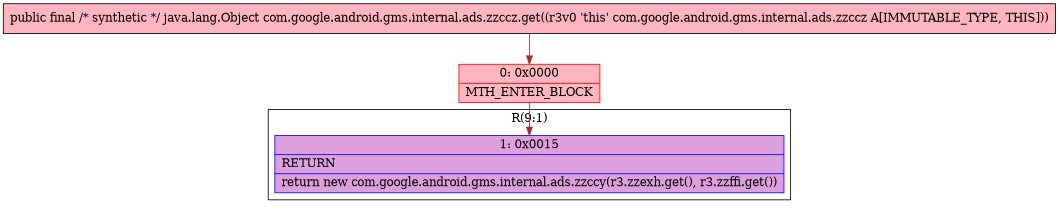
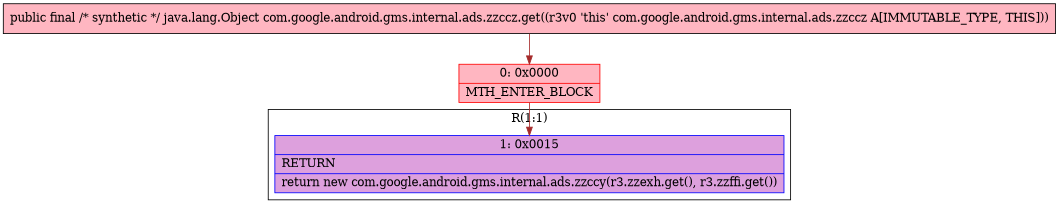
(529, 119) -> (529, 119)
